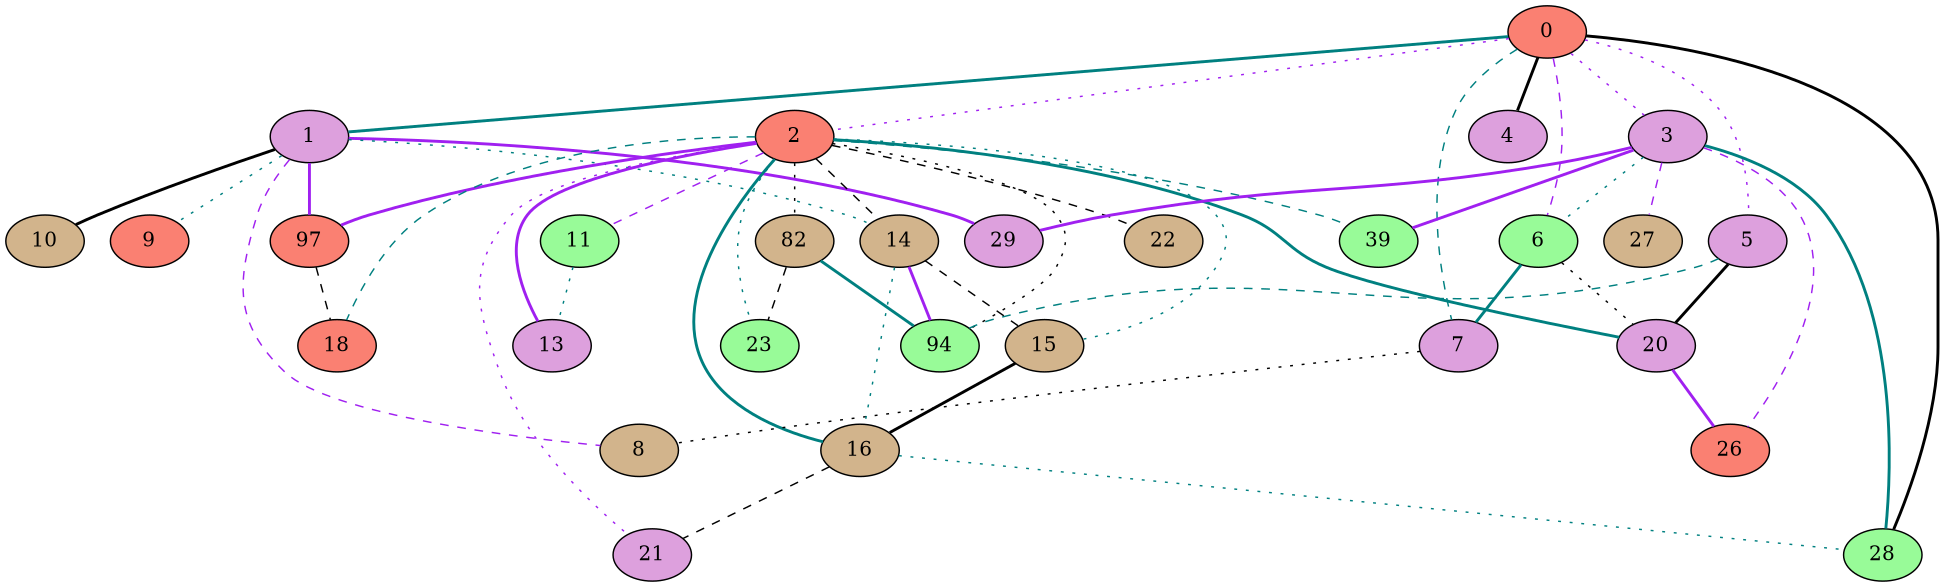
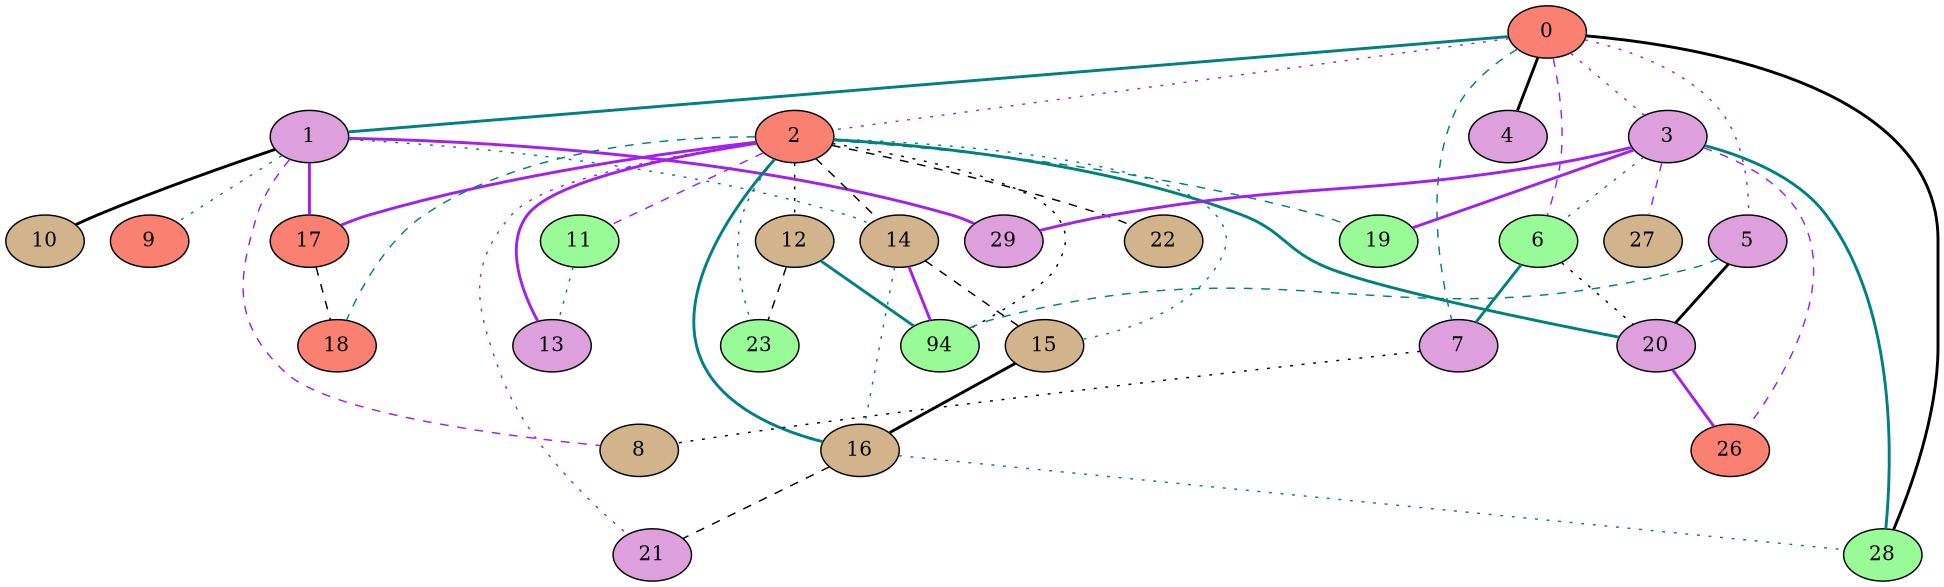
(309, 241) -> (309, 241)
(795, 241) -> (795, 241)
(1379, 241) -> (1379, 241)
